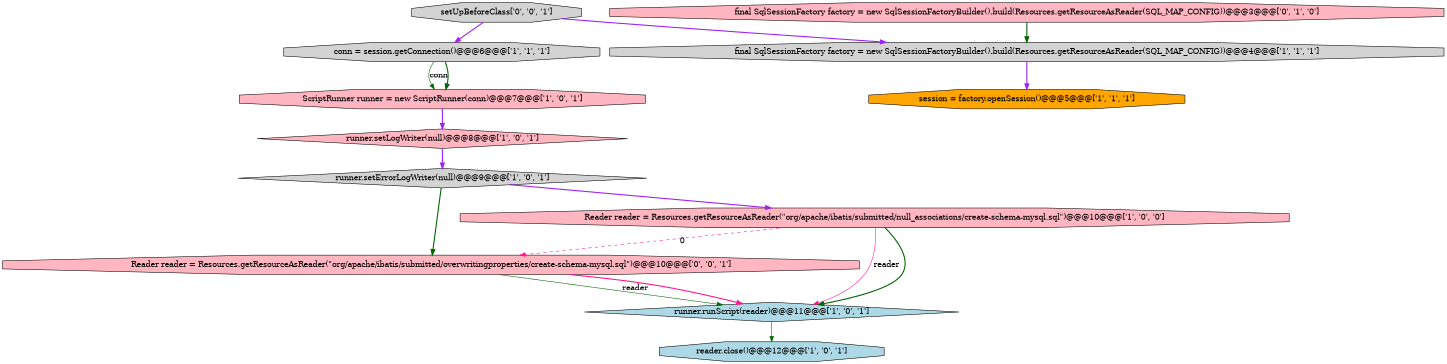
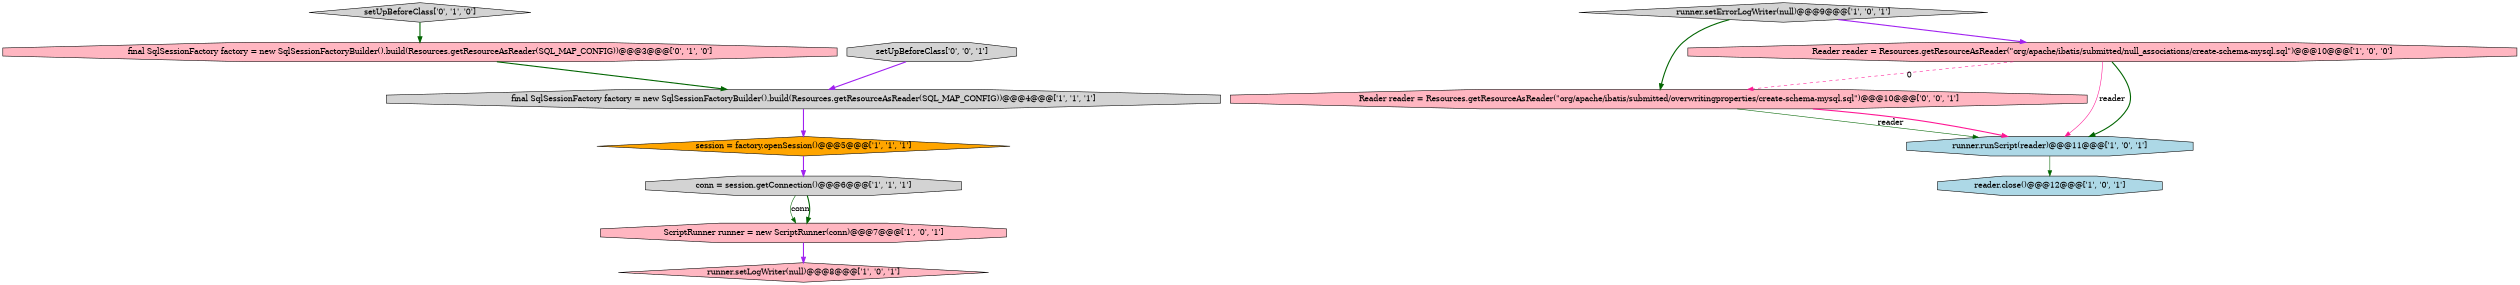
none -> (420, 12)
(472, 31) -> (803, 163)
(1027, 99) -> (803, 146)
(442, 156) -> none
(772, 312) -> (2050, 146)
